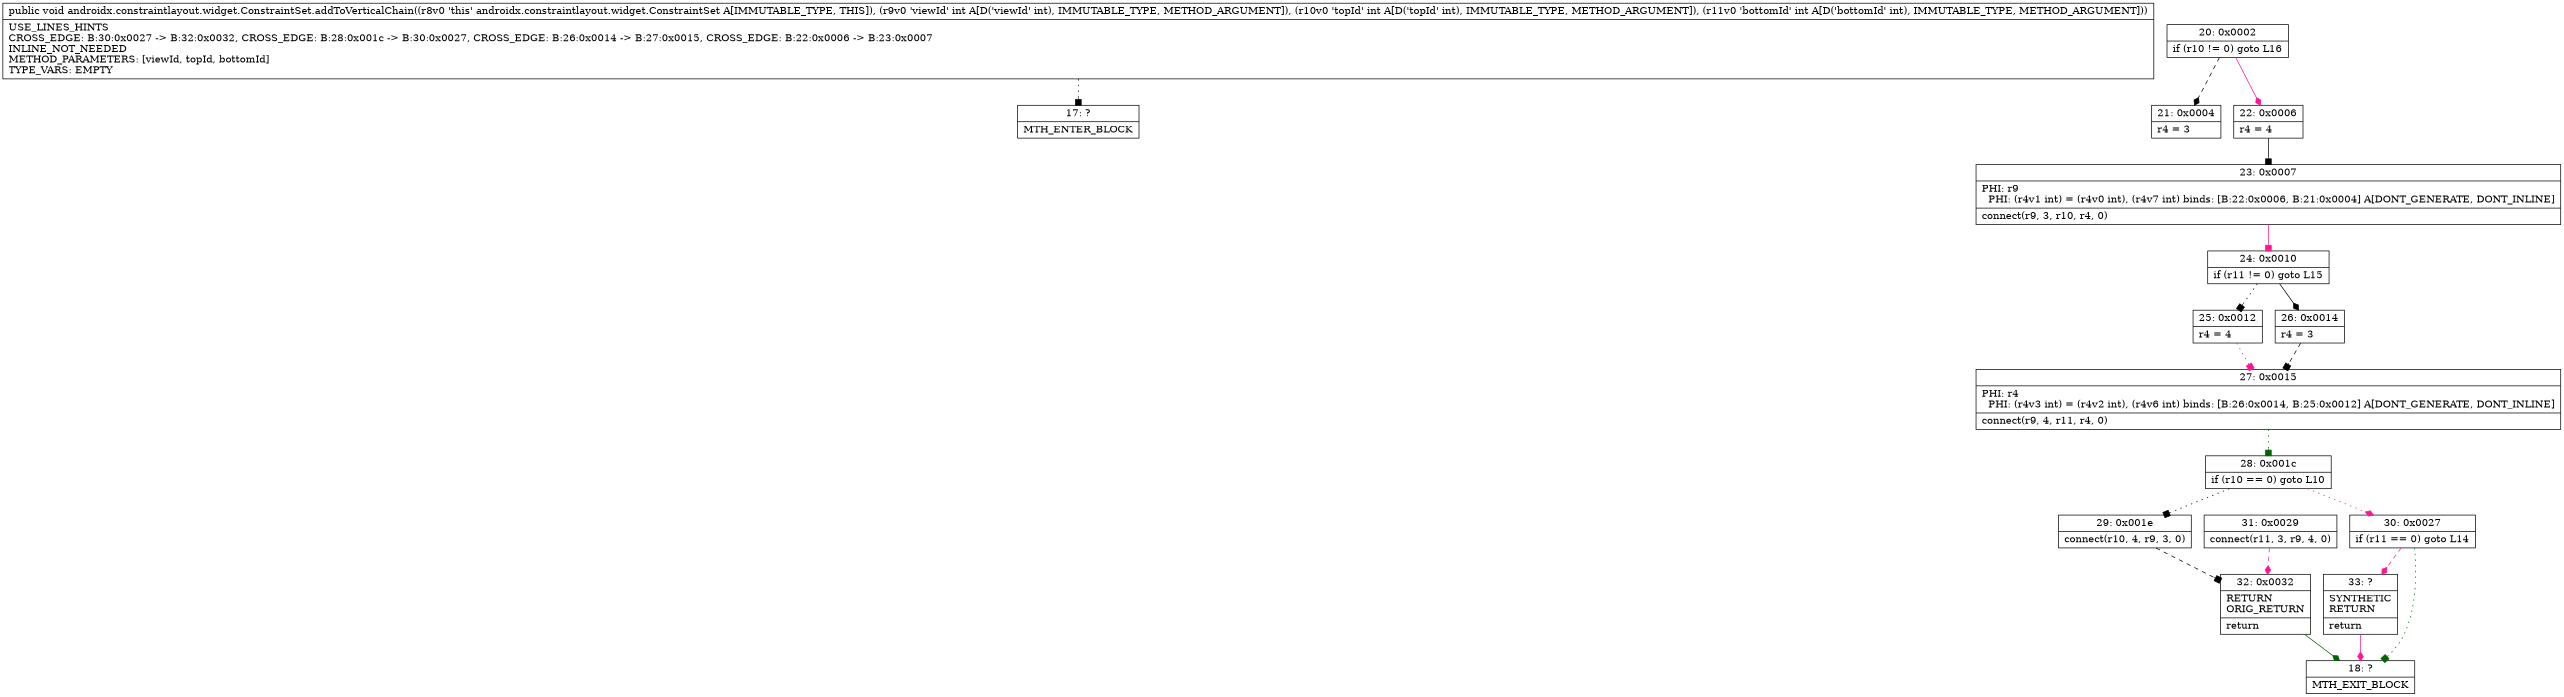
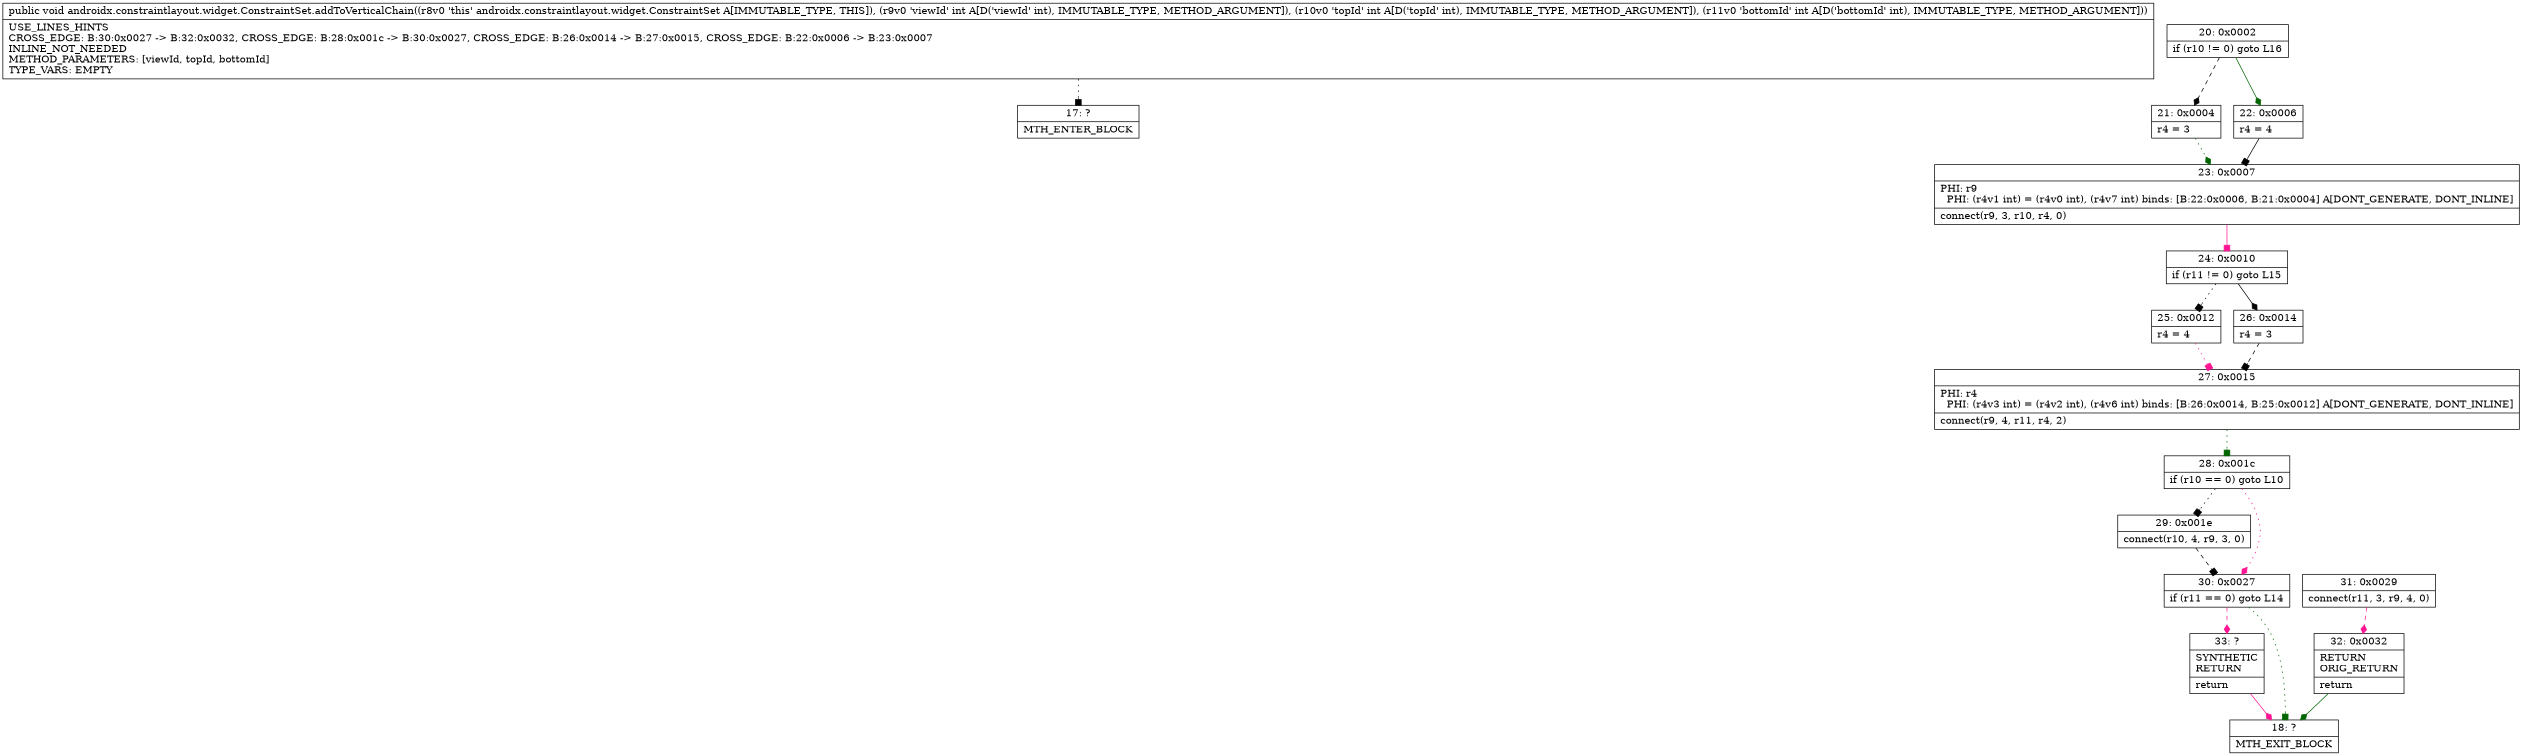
(2246, 78) -> (2246, 78)
none -> (2201, 148)
(2045, 421) -> (2004, 421)
(2185, 563) -> (2203, 558)
